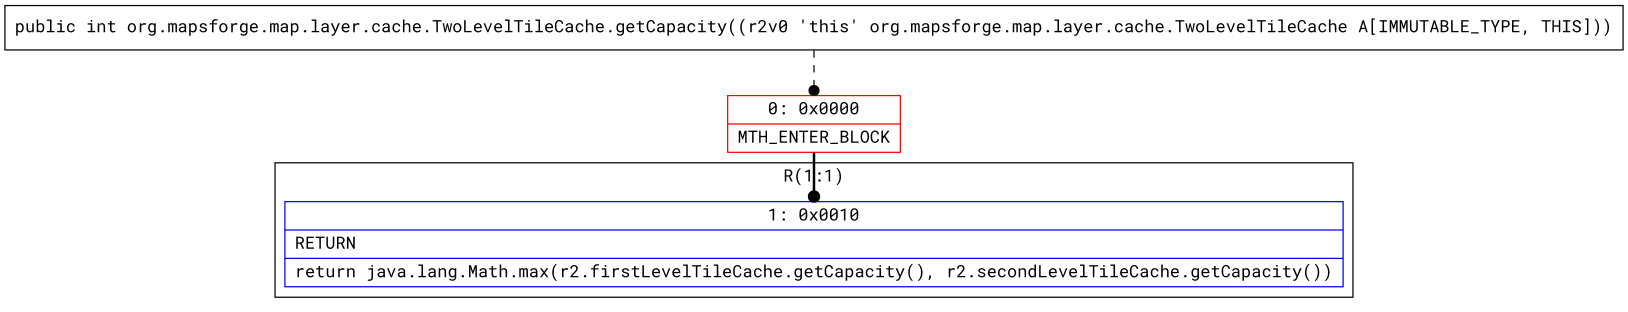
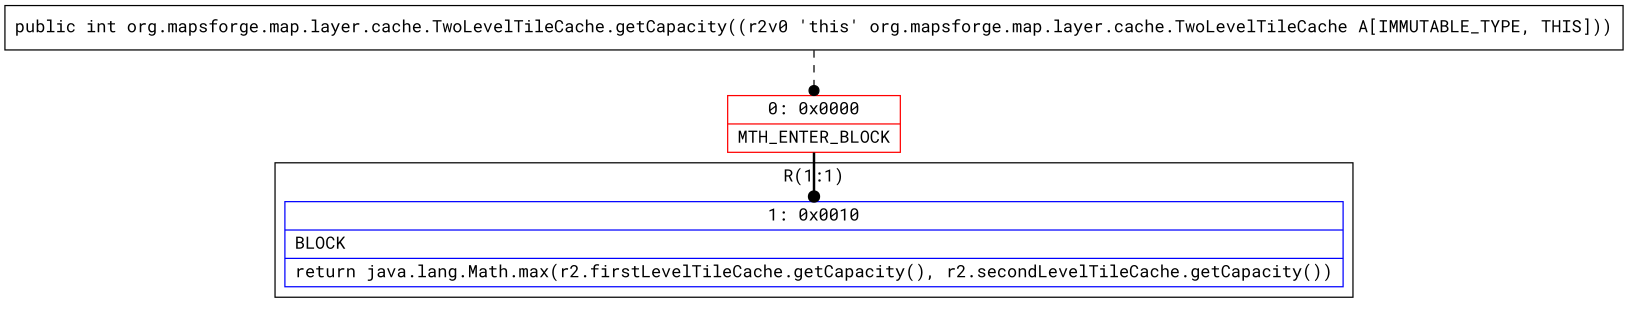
(326, 244) -> (321, 244)
